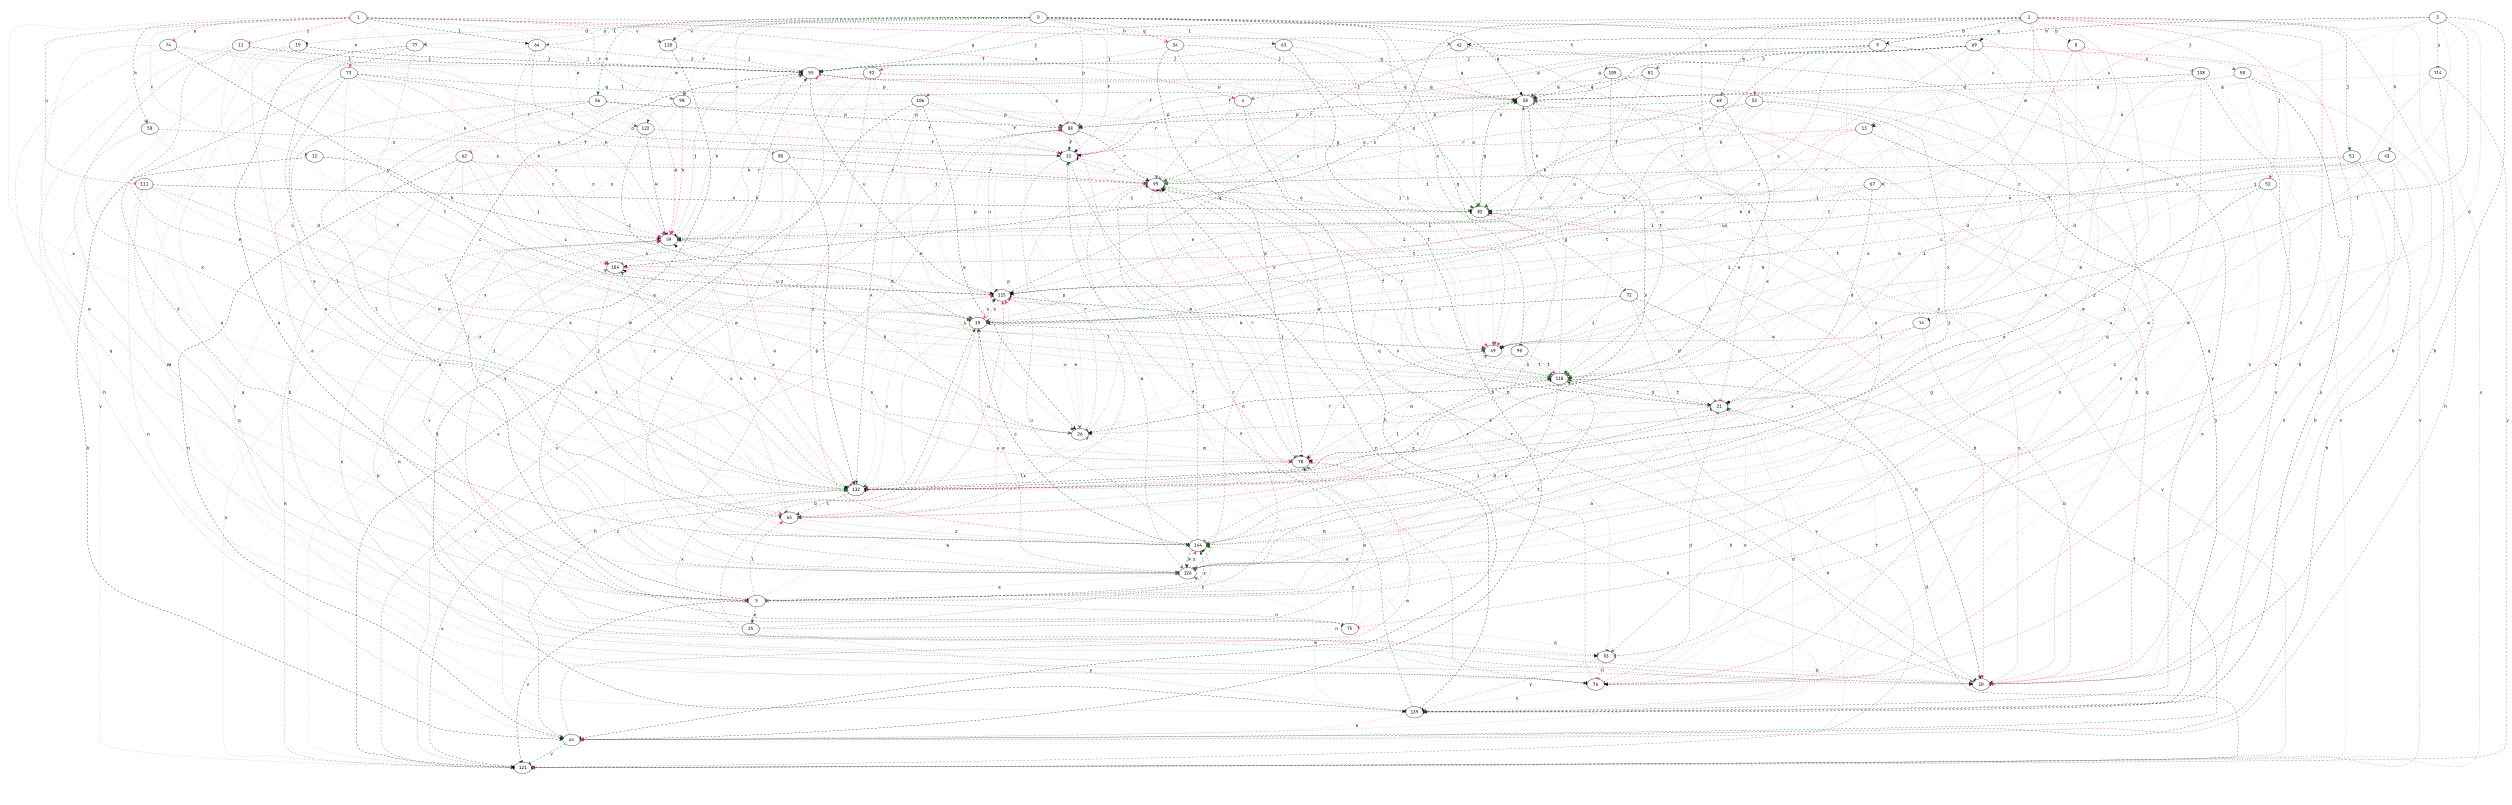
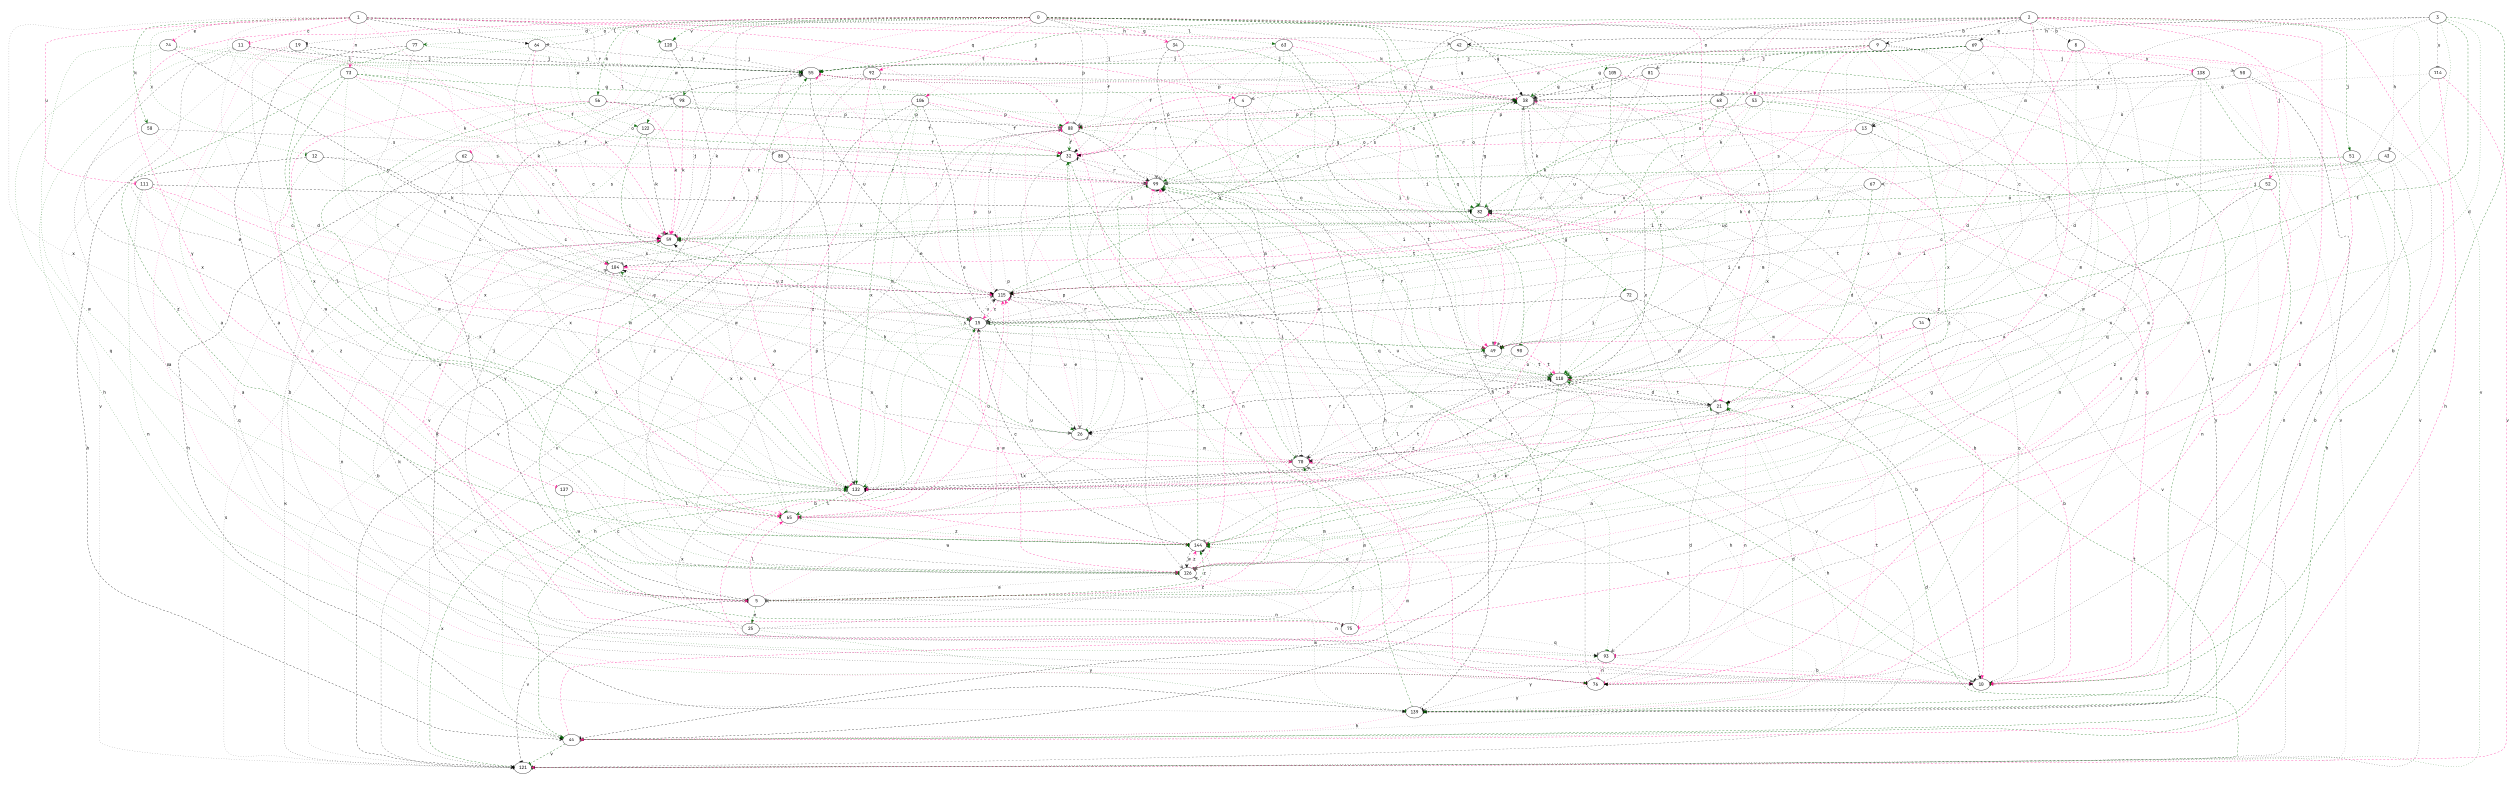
(2137, 34) -> (2059, 61)
(1382, 59) -> (1382, 59)
(1070, 141) -> (1070, 141)
(478, 209) -> (478, 209)
none -> (564, 490)
none -> (598, 520)
